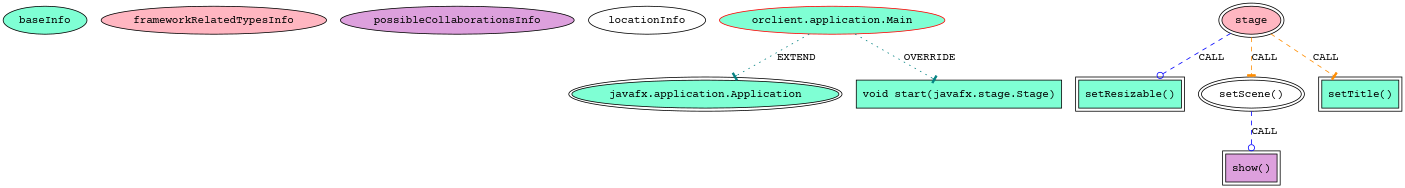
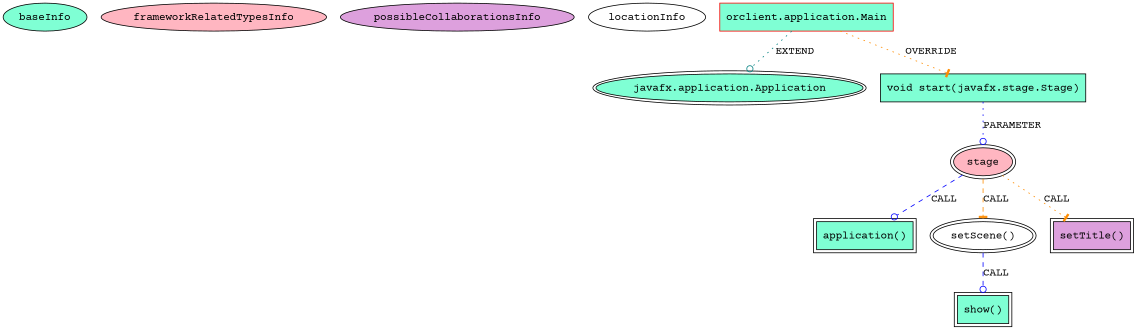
(832, 20) -> (806, 17)
(1302, 54) -> (1033, 196)
(773, 55) -> (772, 49)
(894, 56) -> (893, 52)
(1130, 94) -> (865, 236)
(1360, 94) -> (1092, 236)
none -> (983, 120)
(1251, 168) -> (983, 310)
